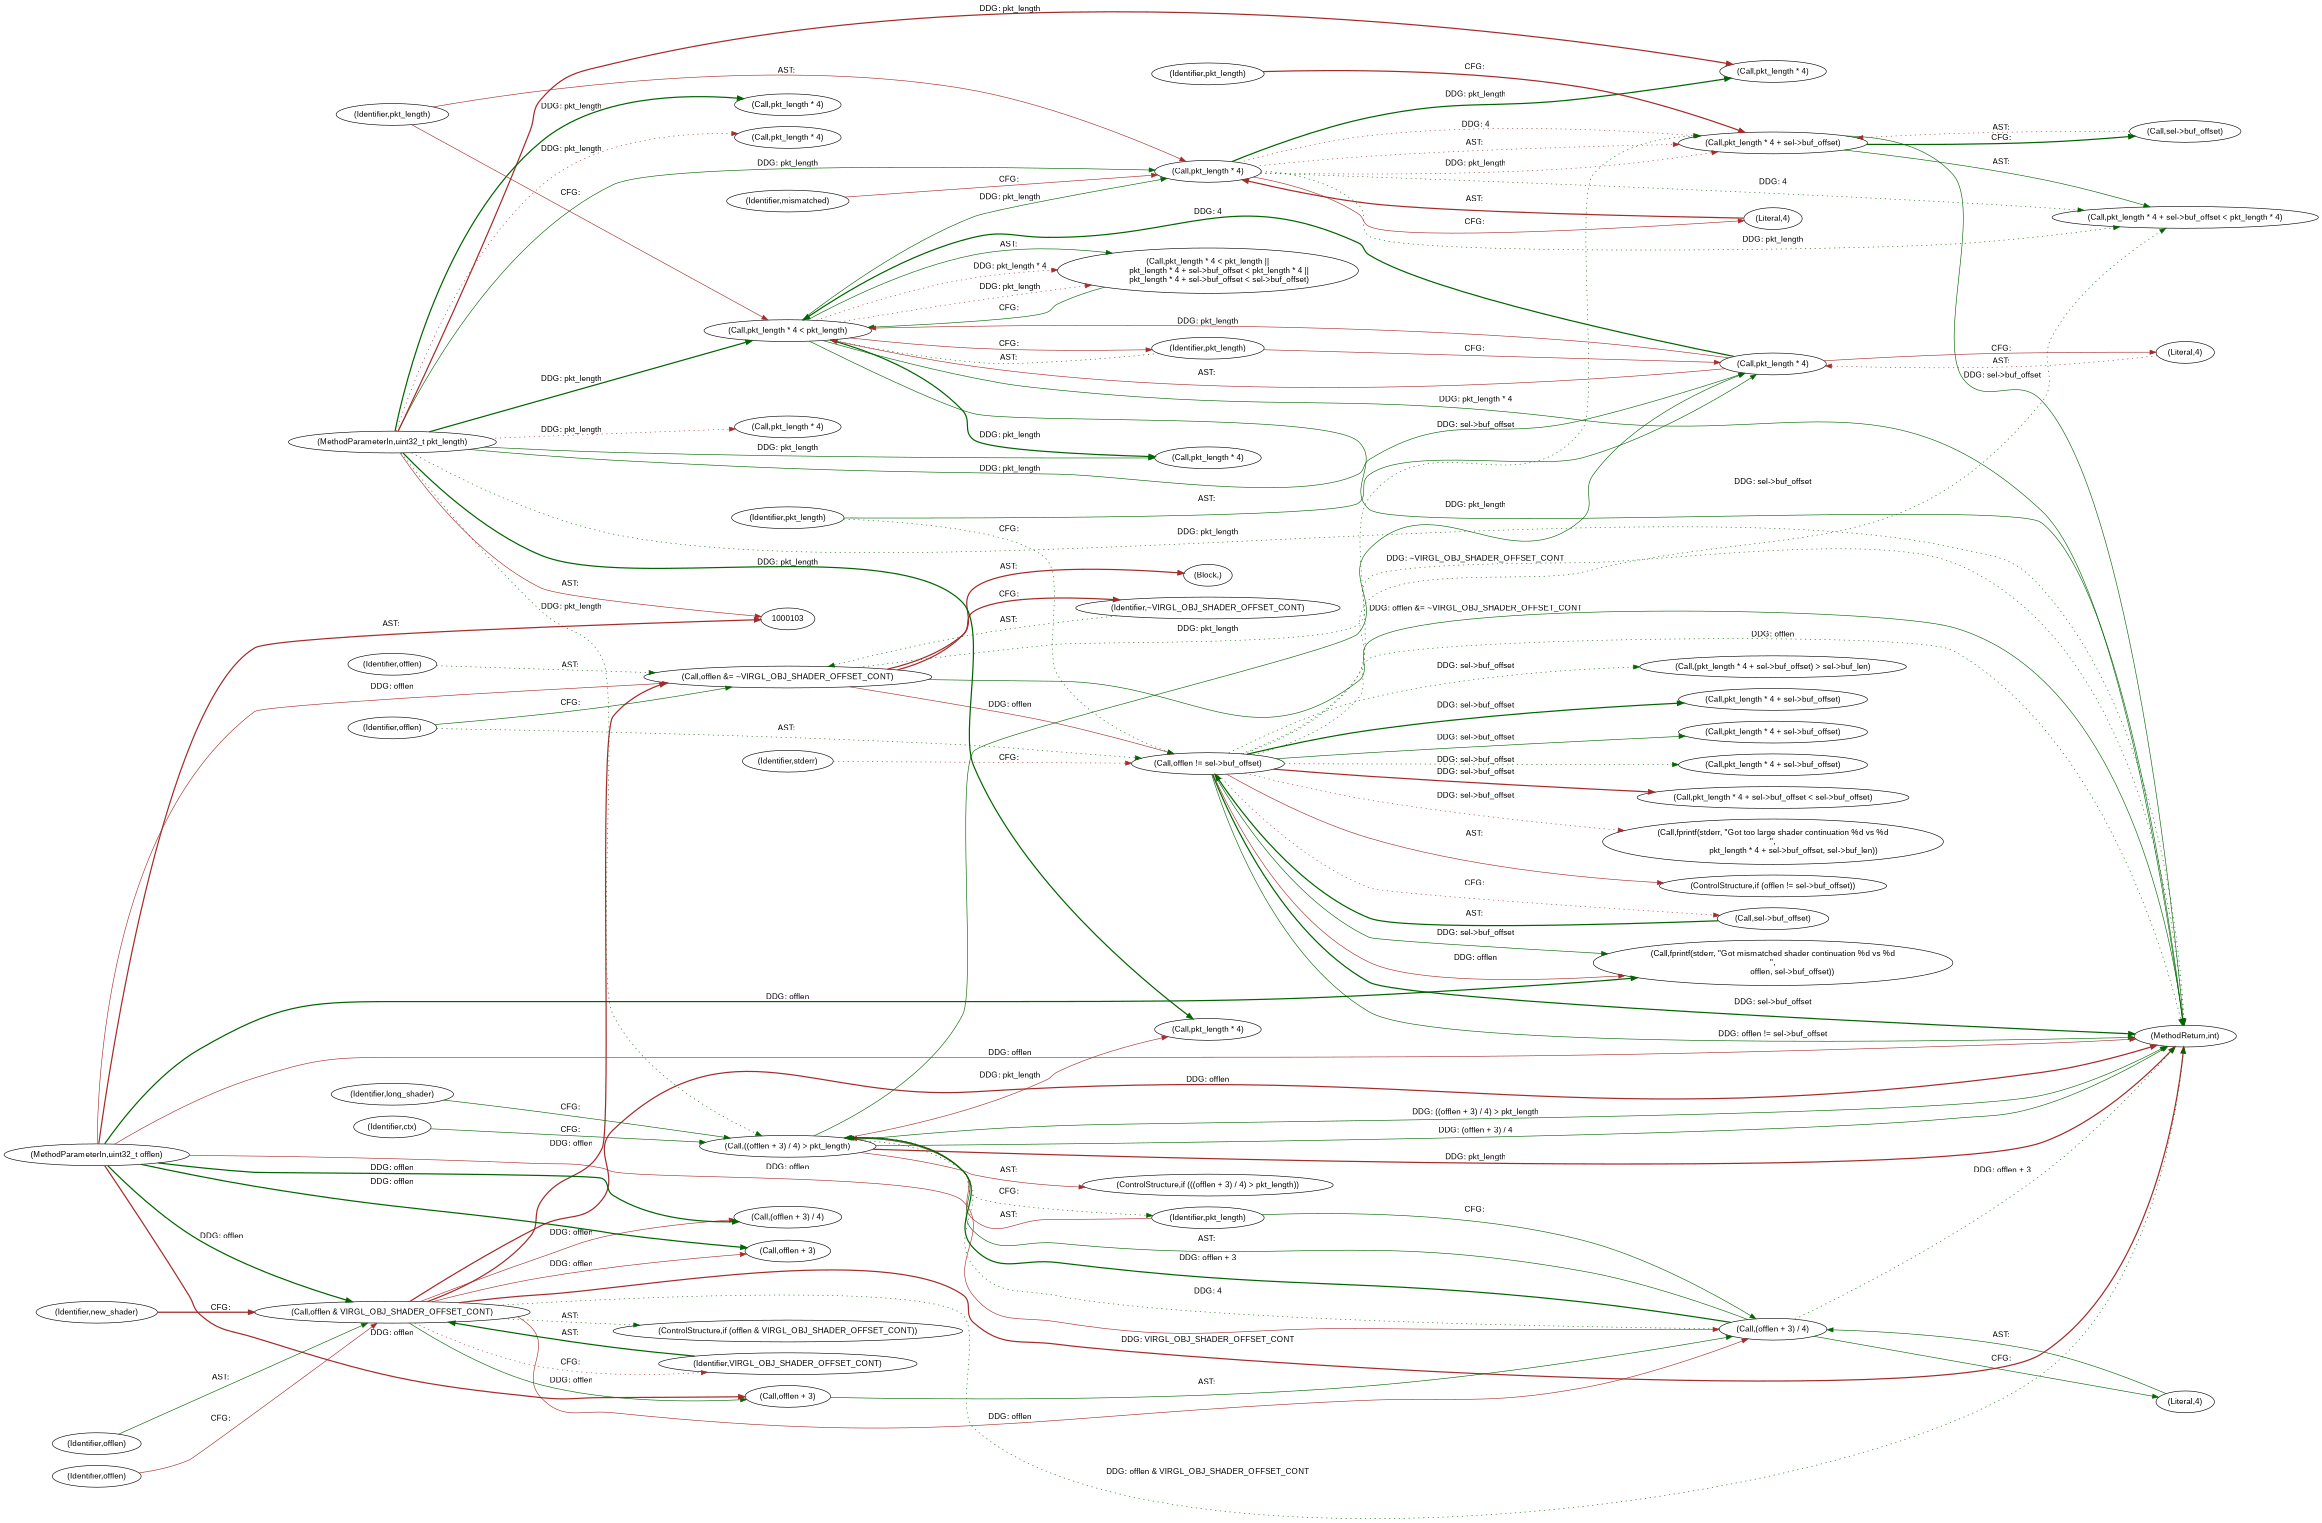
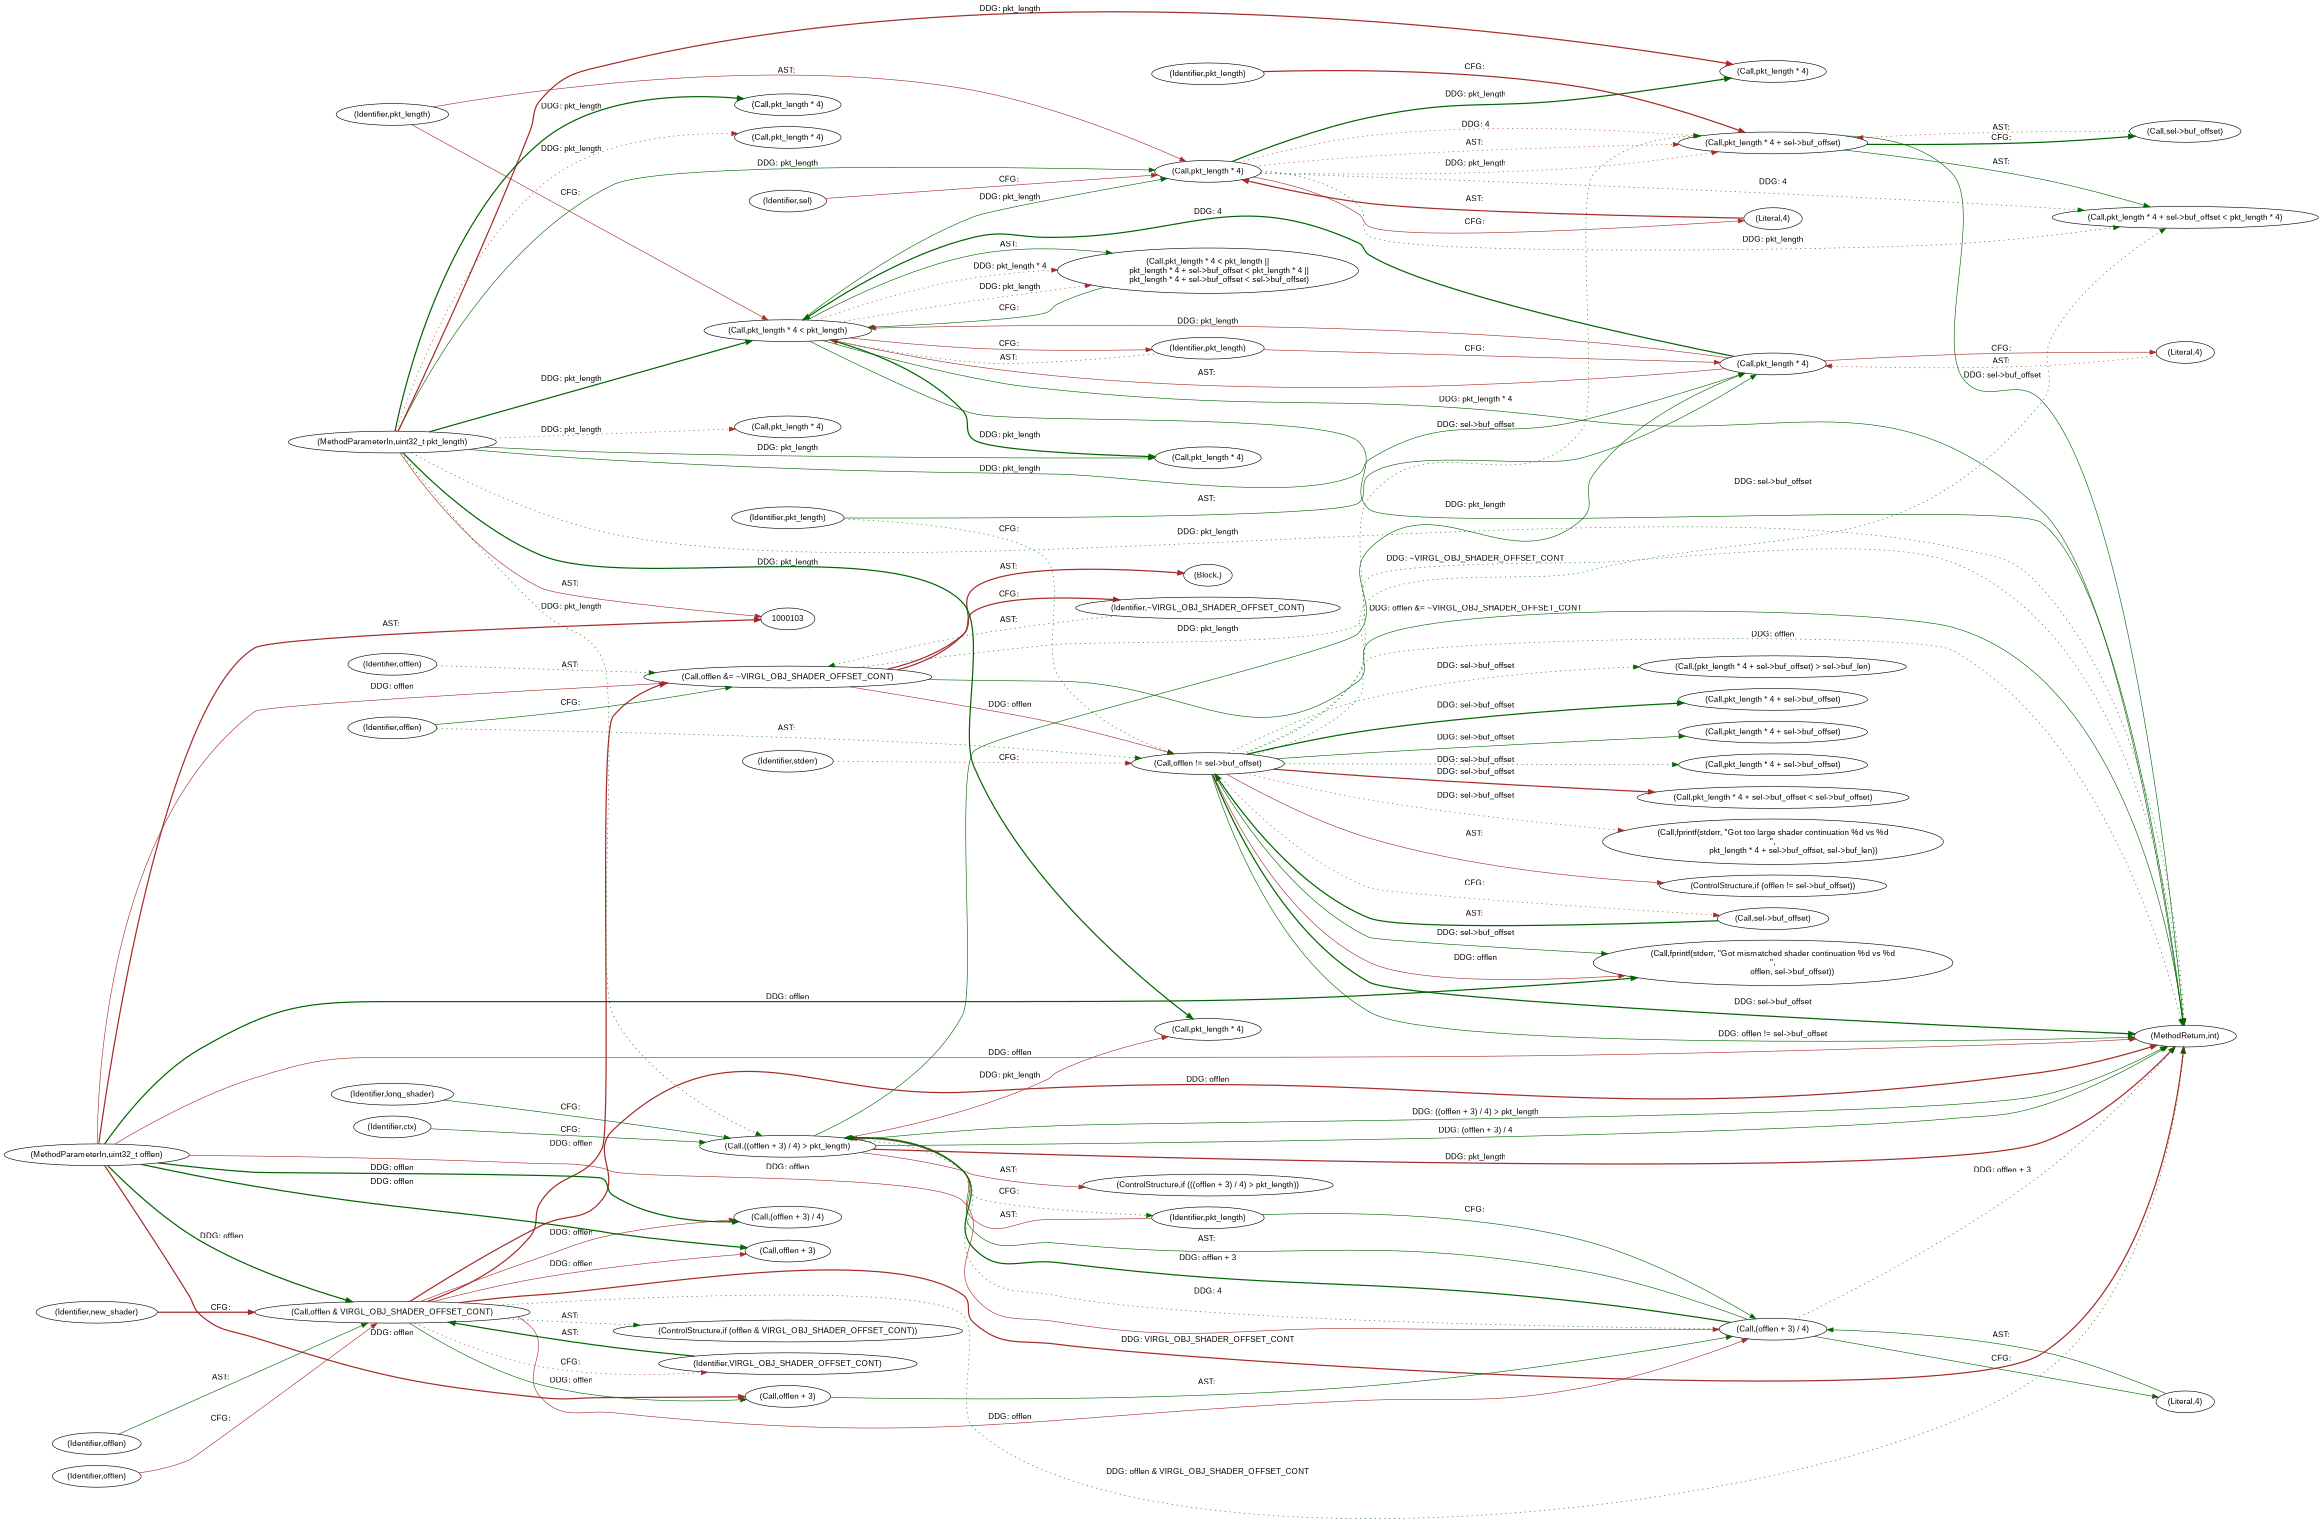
(788, 201) -> (788, 201)
